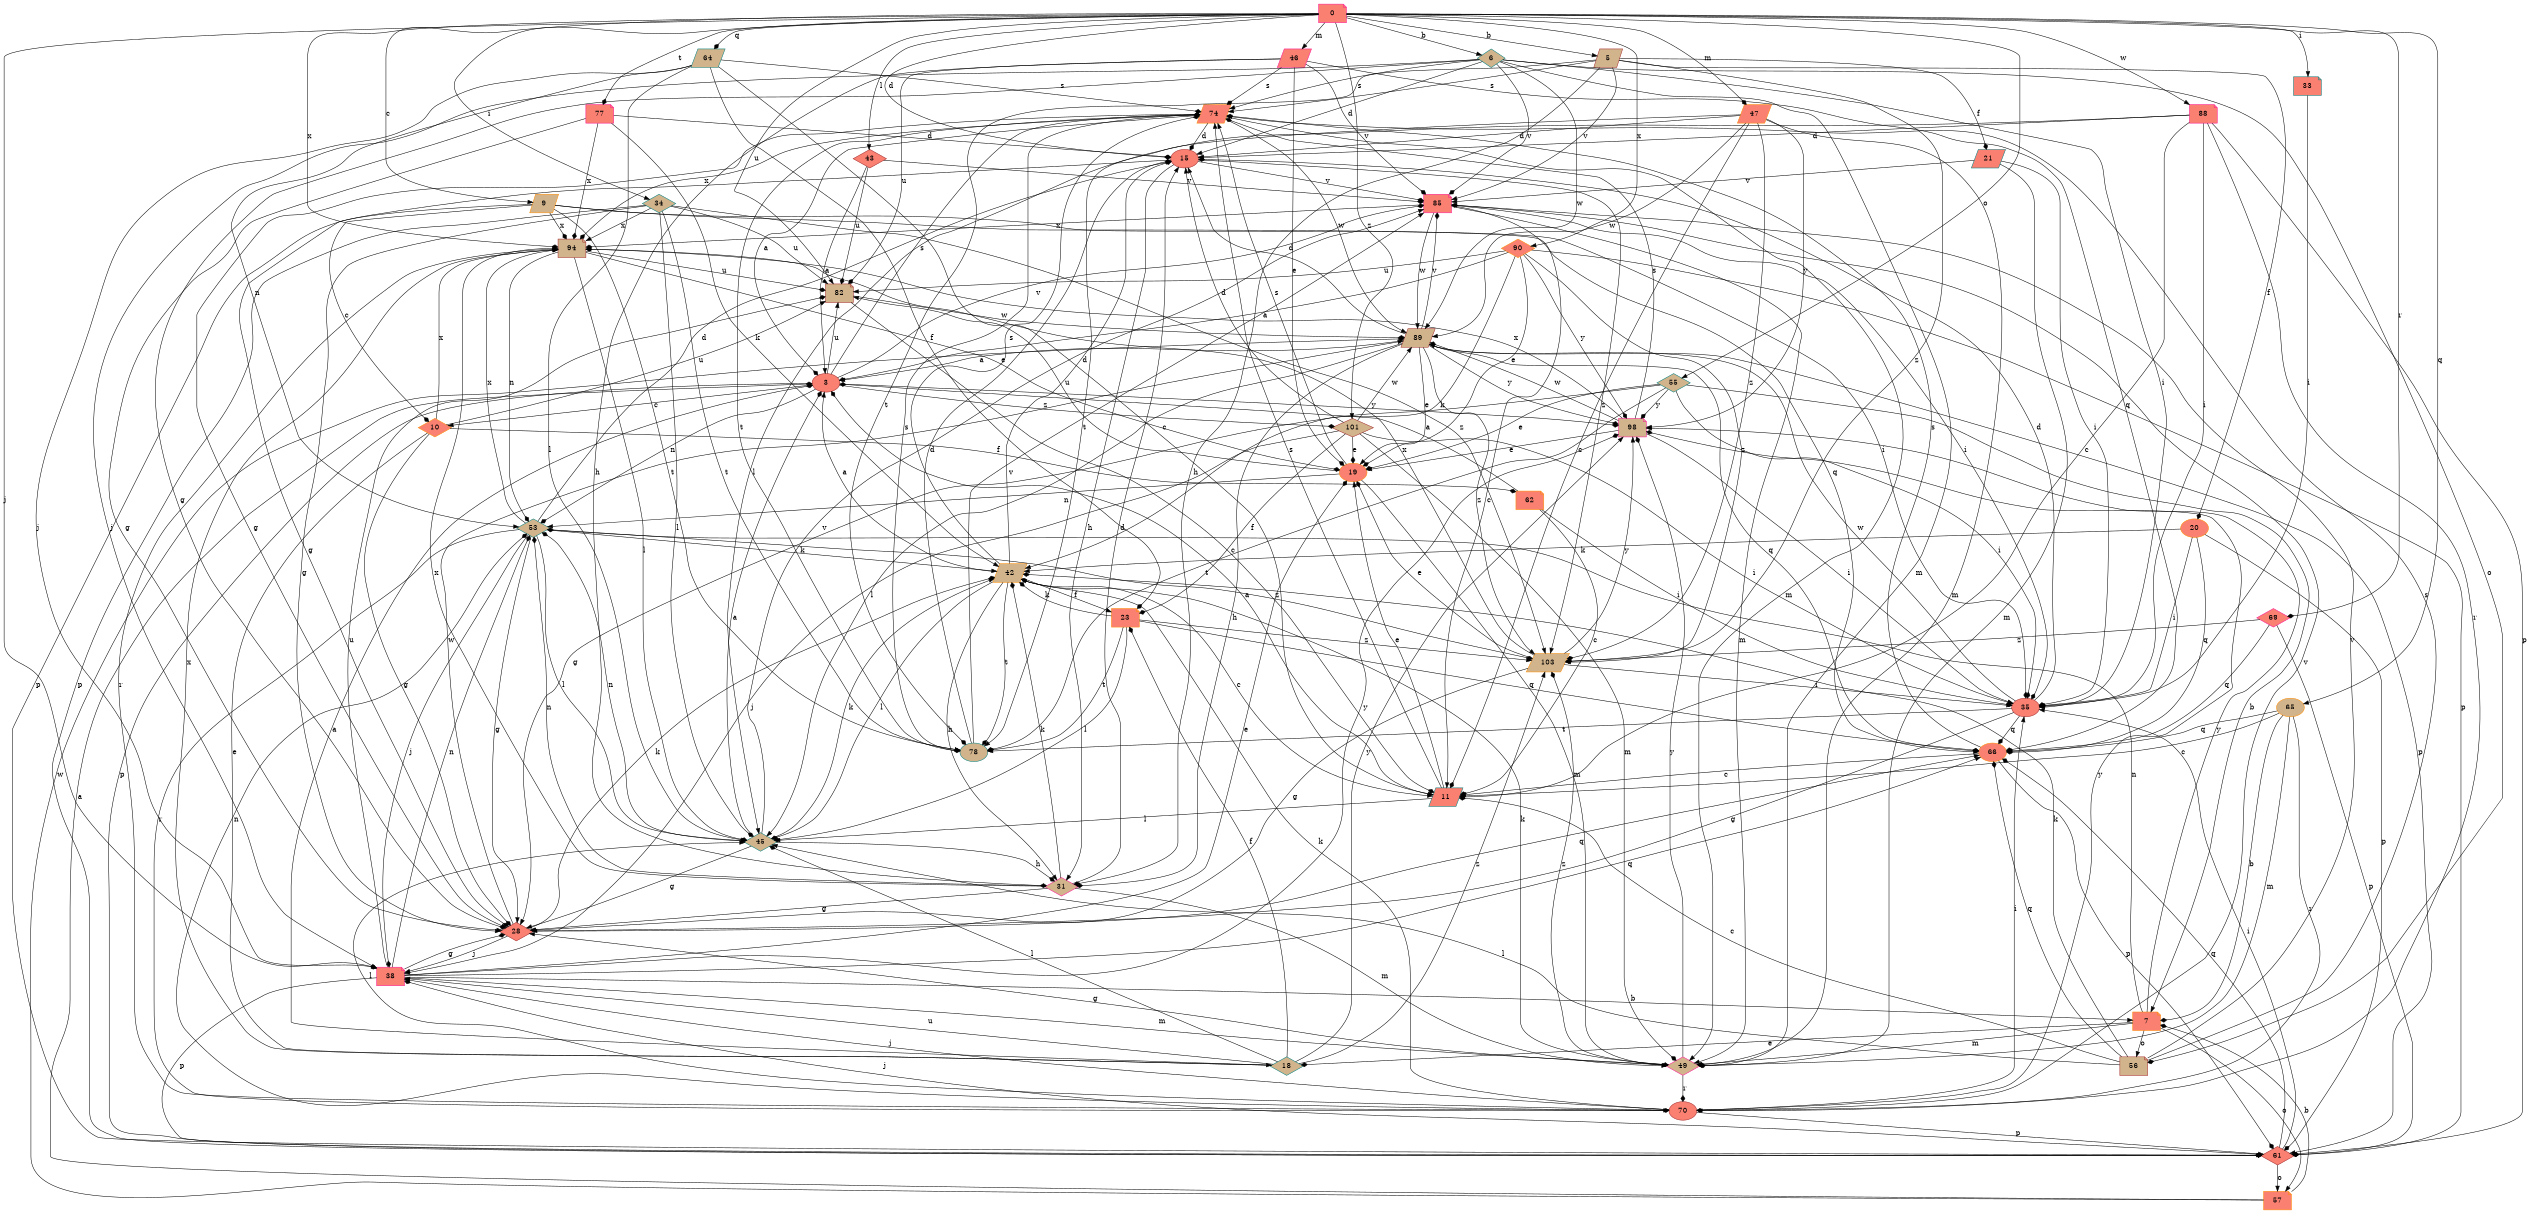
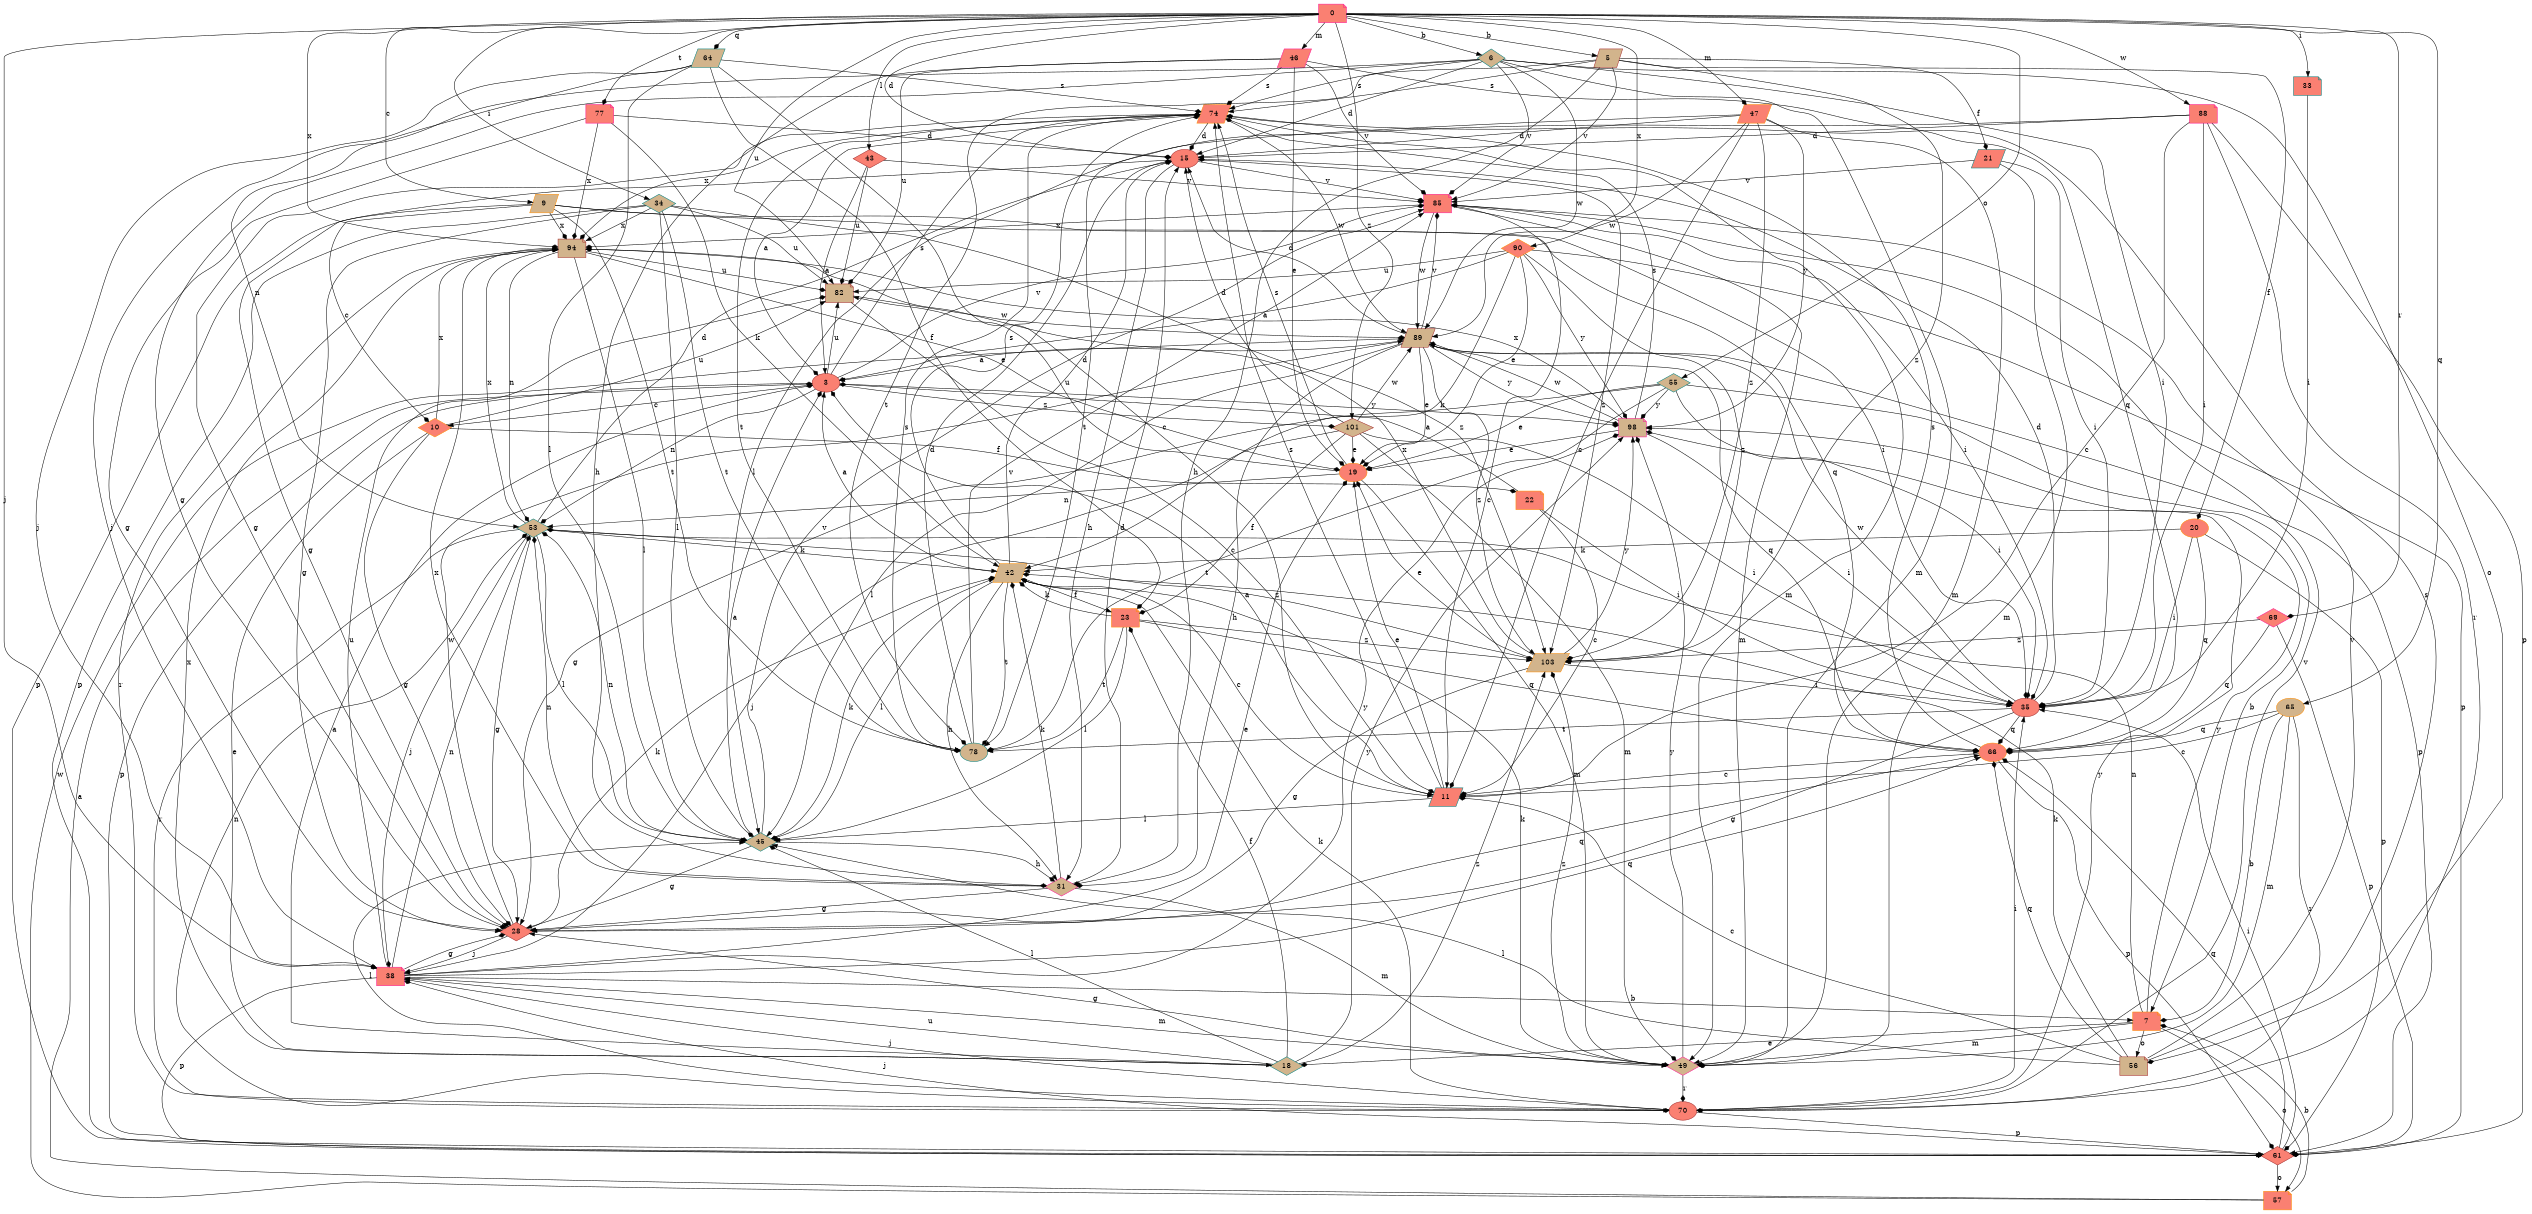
(1530, 500) -> (1530, 500)
